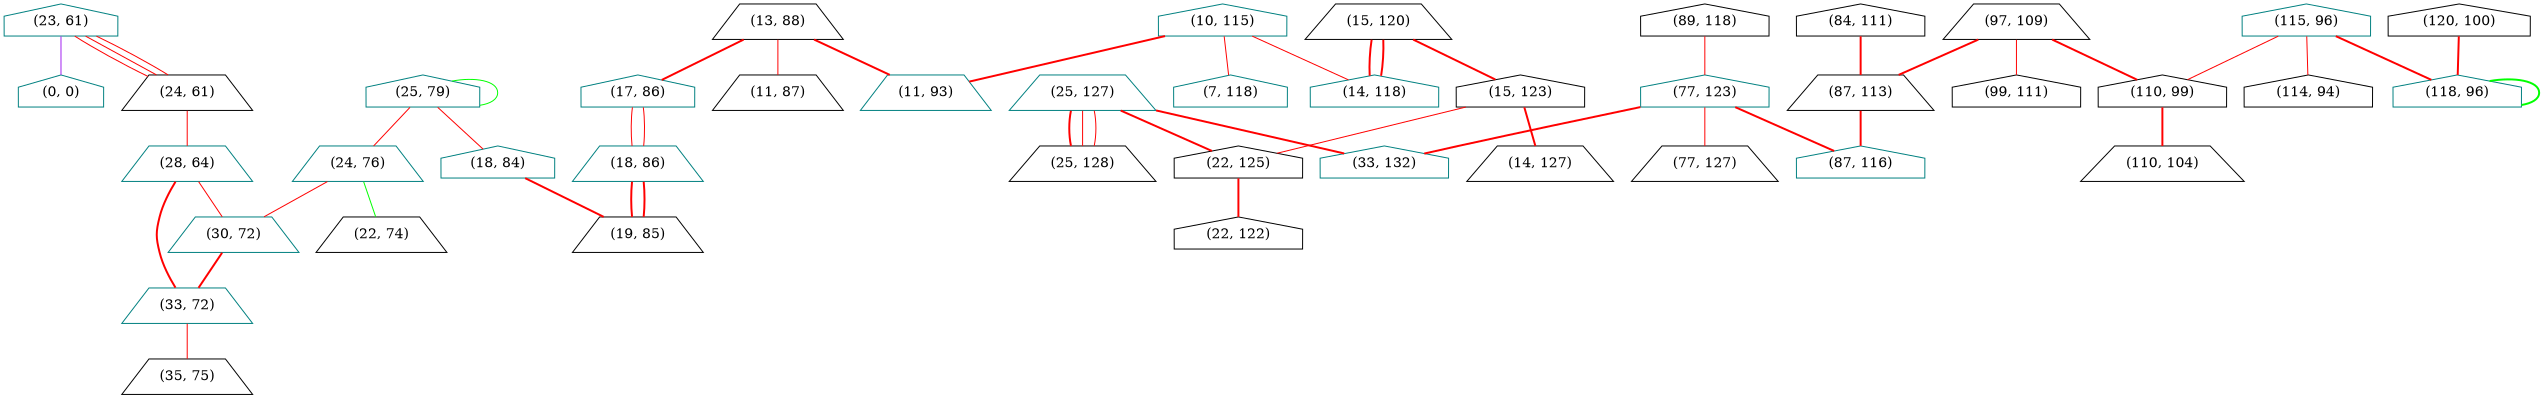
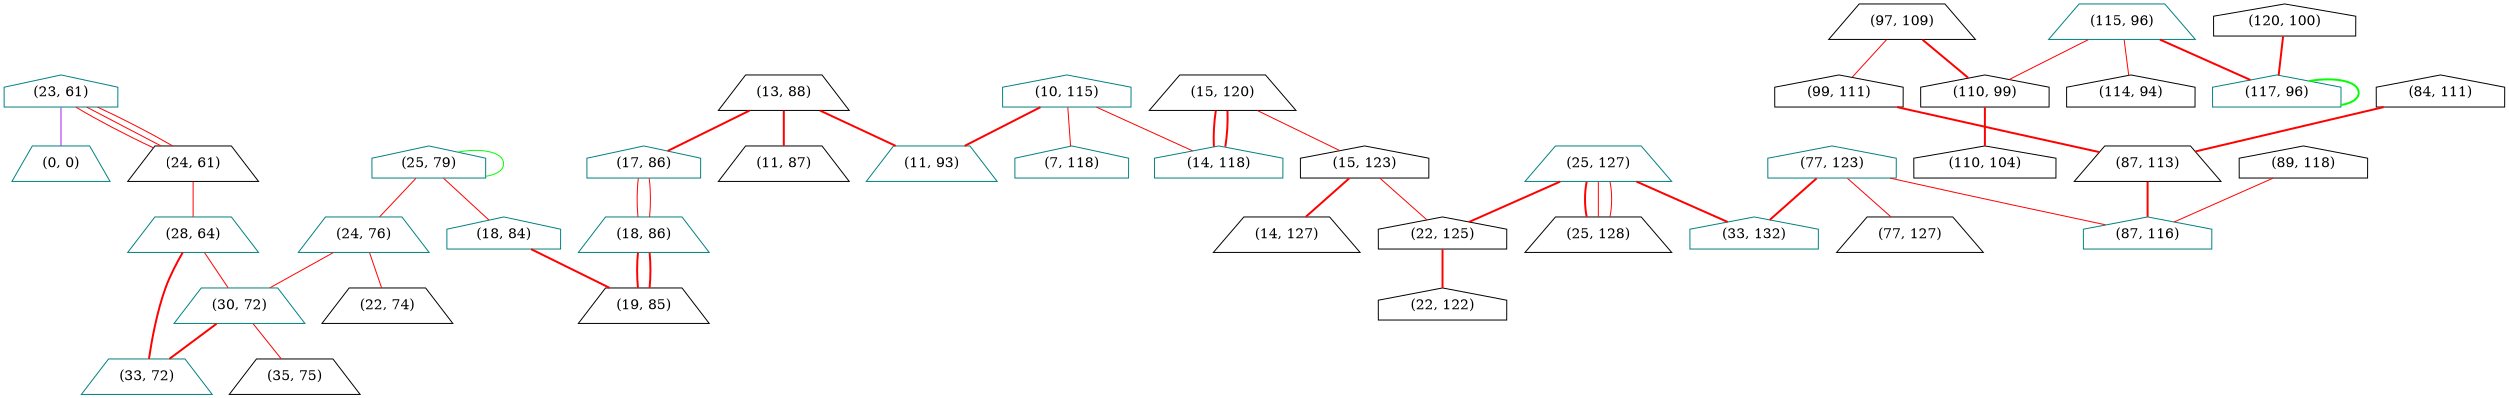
(2306, 22) -> (2122, 22)
(1705, 56) -> (2224, 200)
(778, 57) -> (784, 128)
(1938, 57) -> (1998, 130)
(1454, 60) -> (1299, 131)
(61, 93) -> (61, 164)
(2457, 93) -> (2277, 93)
(1785, 129) -> (1998, 202)
(2162, 164) -> (1985, 164)
(370, 199) -> (376, 270)
(187, 341) -> (267, 341)
